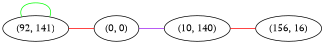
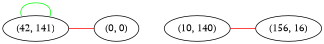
(36, 28) -> (36, 28)
(152, 28) -> none
